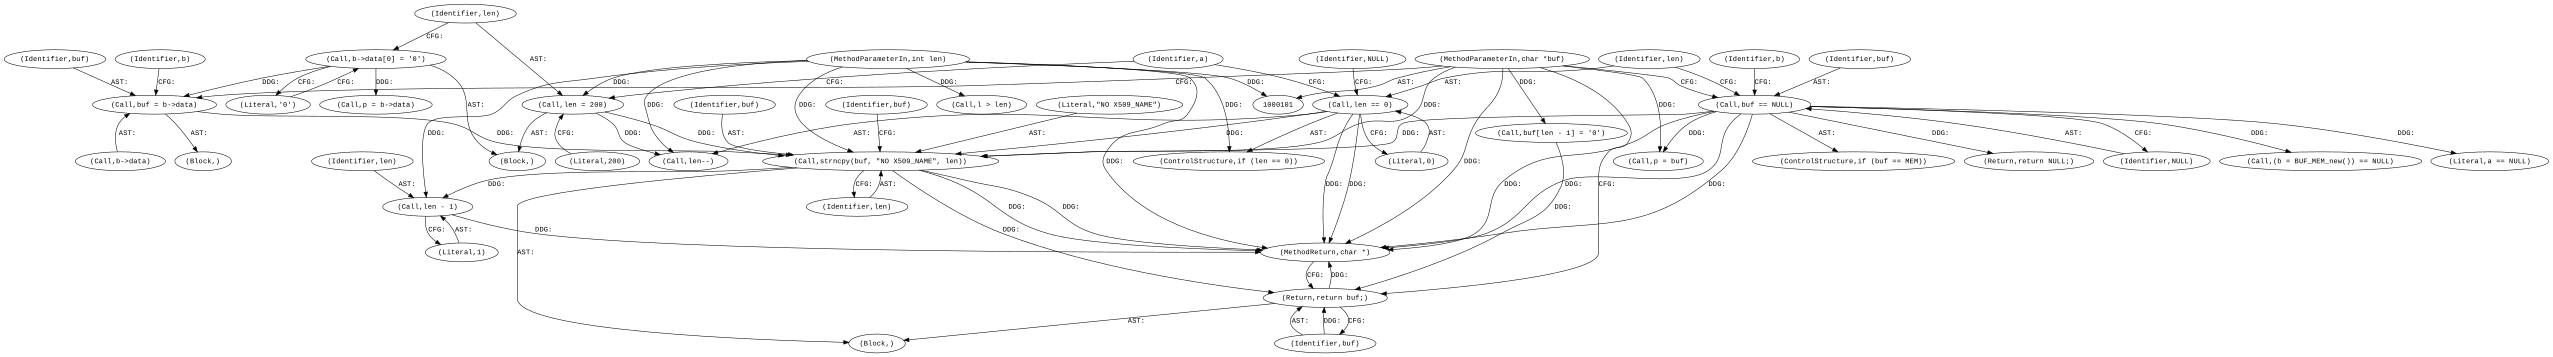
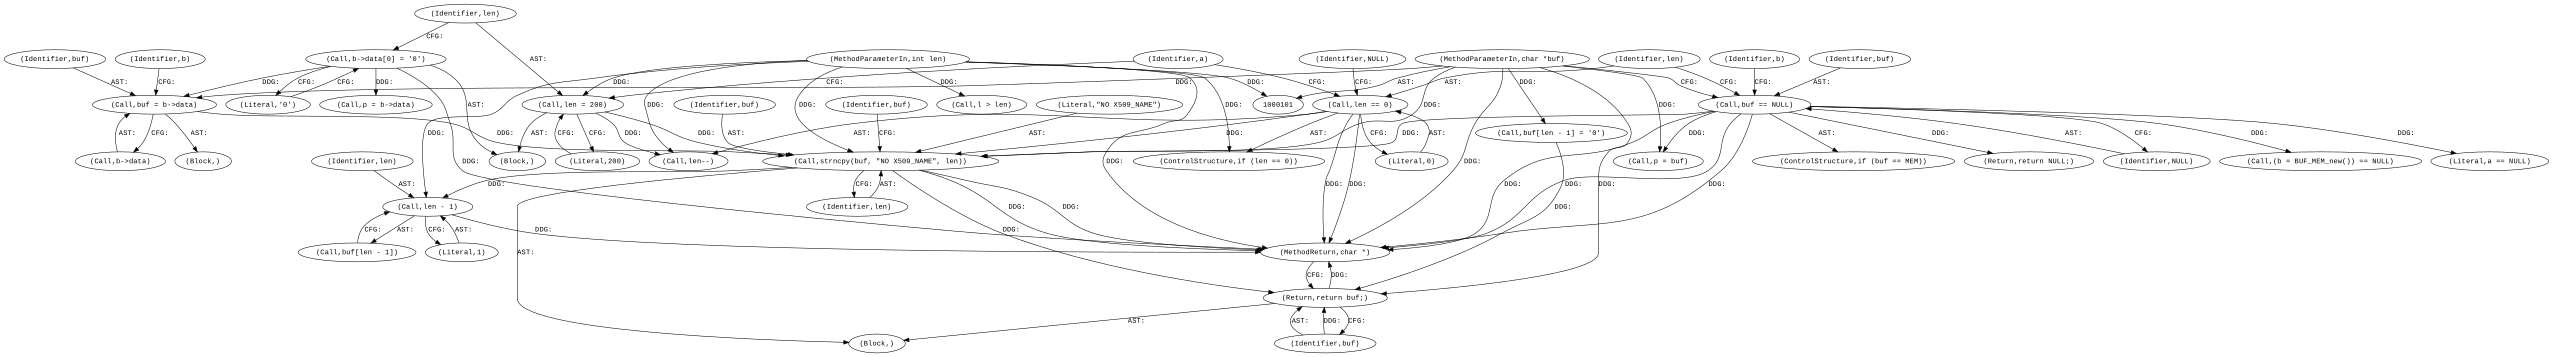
(1187, 82) -> (1187, 82)
none -> (584, 131)
none -> (148, 133)
(1610, 184) -> (1610, 184)
none -> (794, 216)
none -> (357, 252)
